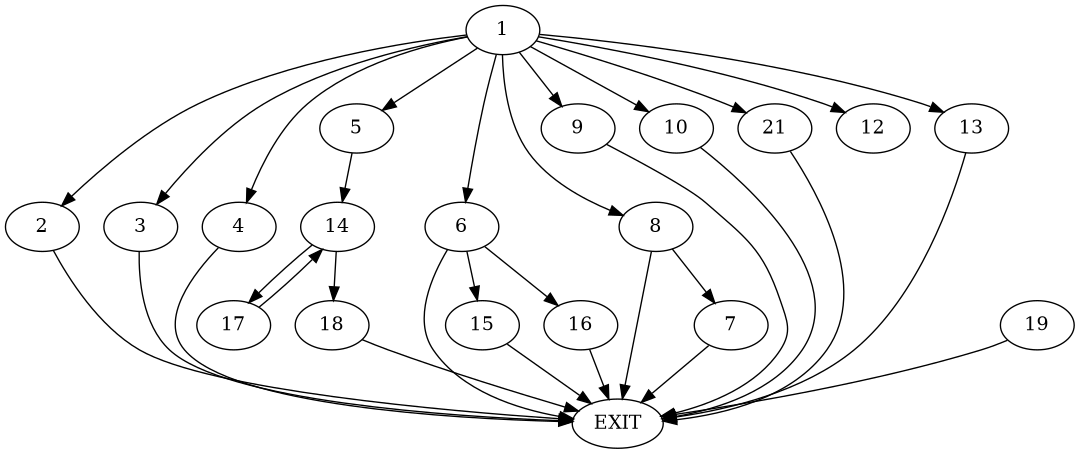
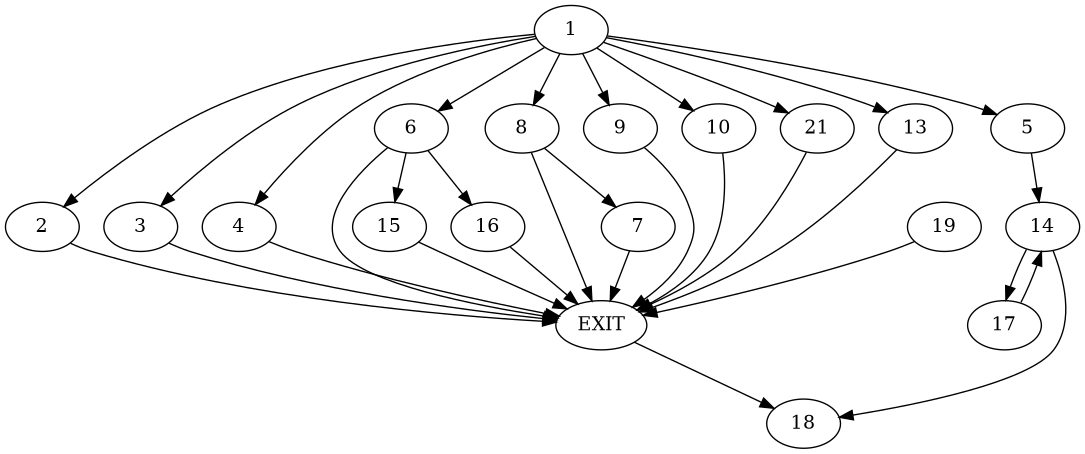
(873, 128) -> none
(483, 382) -> (698, 372)
